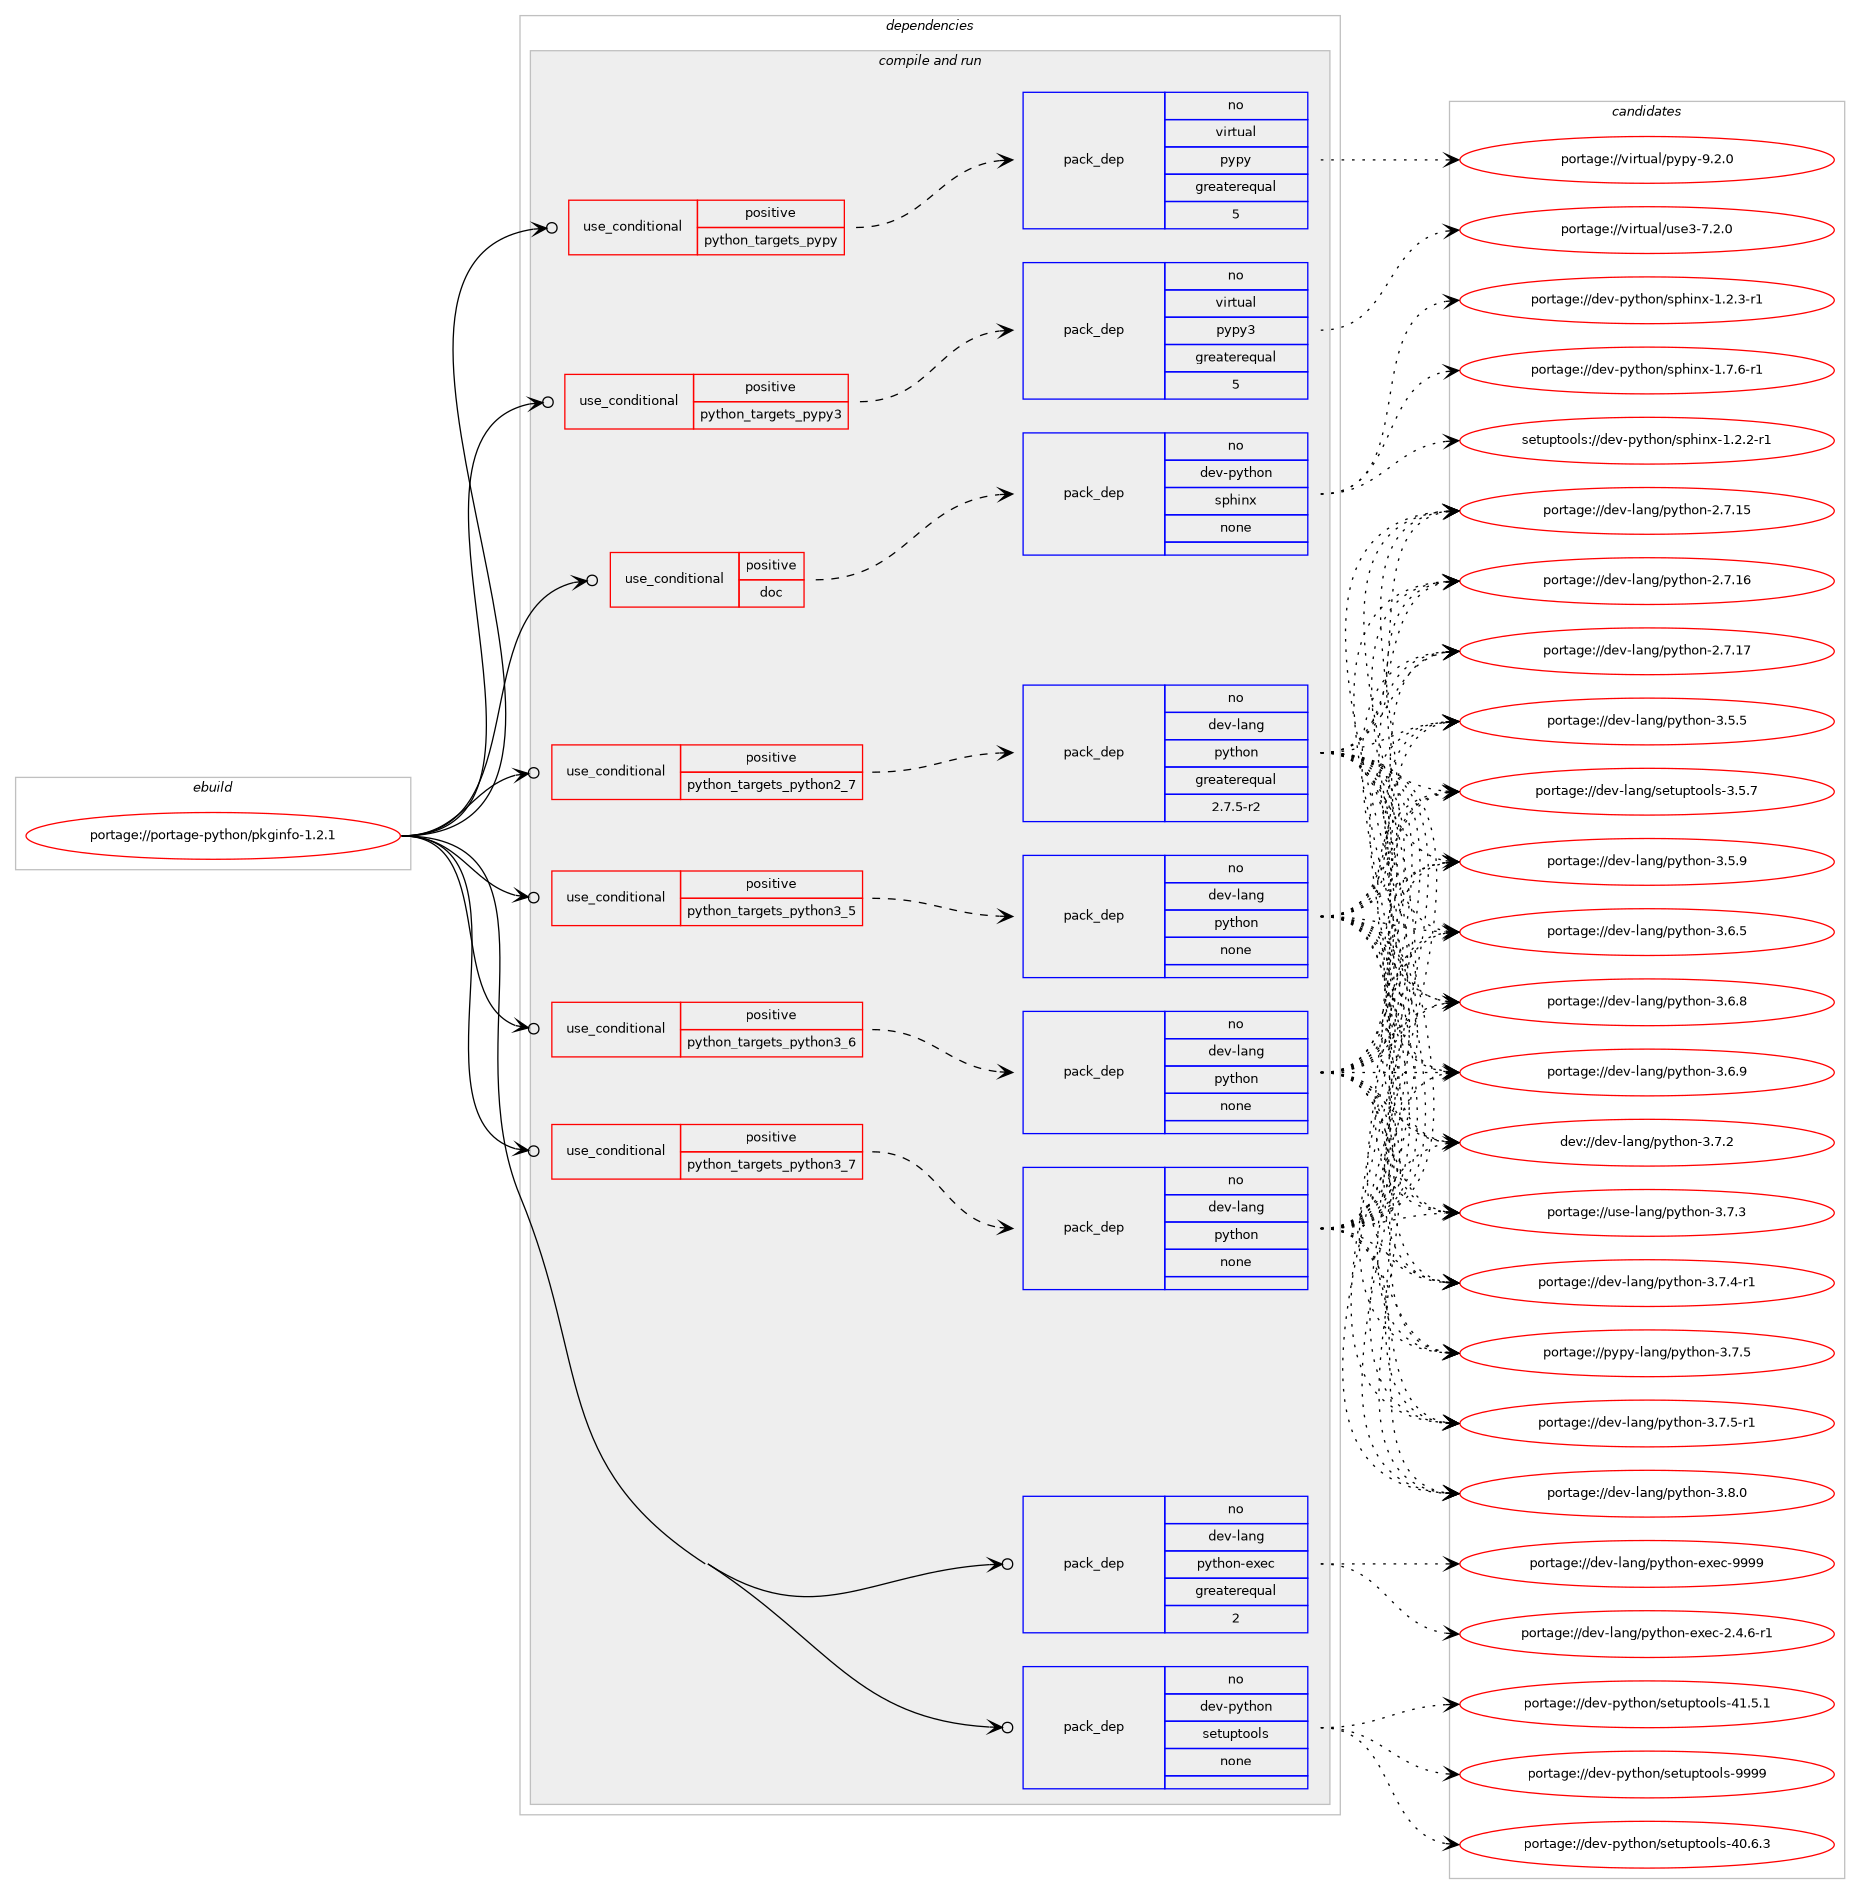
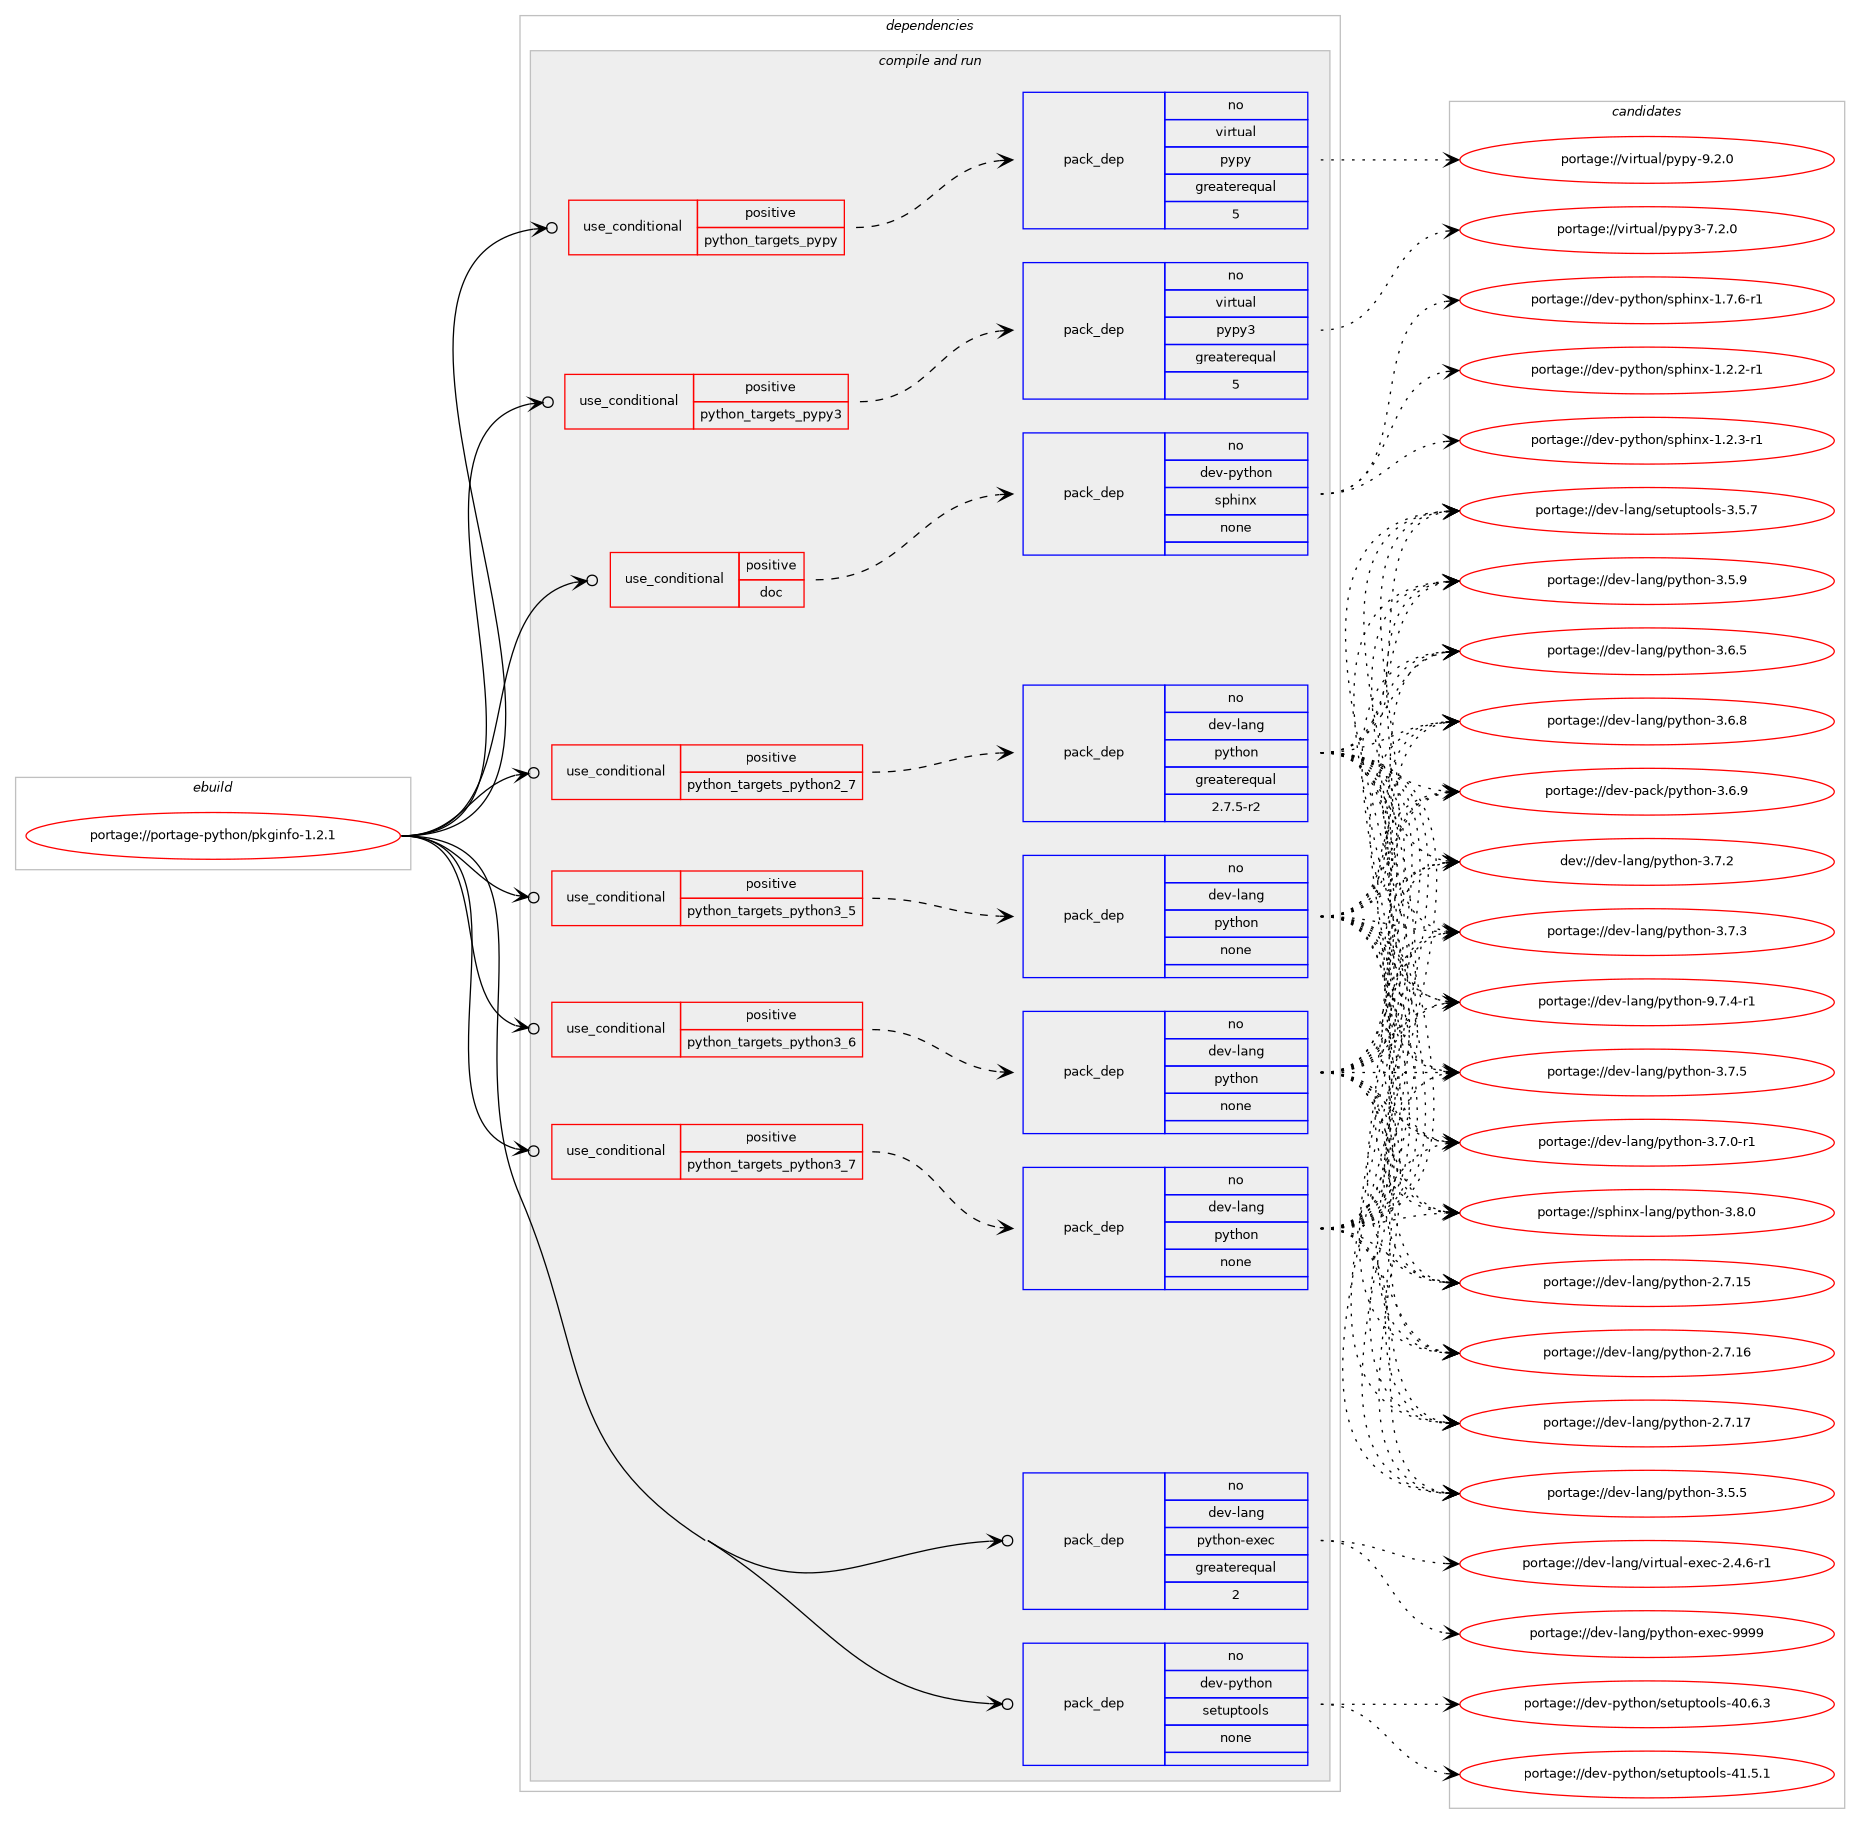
(1647, 230) -> (1647, 230)
(1647, 441) -> (1647, 370)
(1647, 1072) -> (1647, 792)
(1647, 1213) -> (1647, 932)
(1647, 1283) -> (1647, 1002)
(1647, 1353) -> (1647, 1072)
(1647, 1423) -> (1647, 1143)
(1647, 1494) -> (1647, 1213)
(1647, 1634) -> (1647, 1564)
(1647, 1774) -> none
